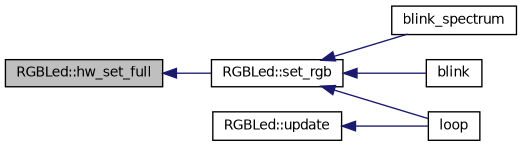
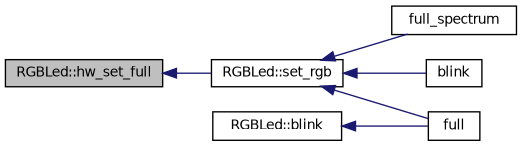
(454, 20) -> (454, 20)
(277, 126) -> (277, 126)
(454, 126) -> (454, 126)
